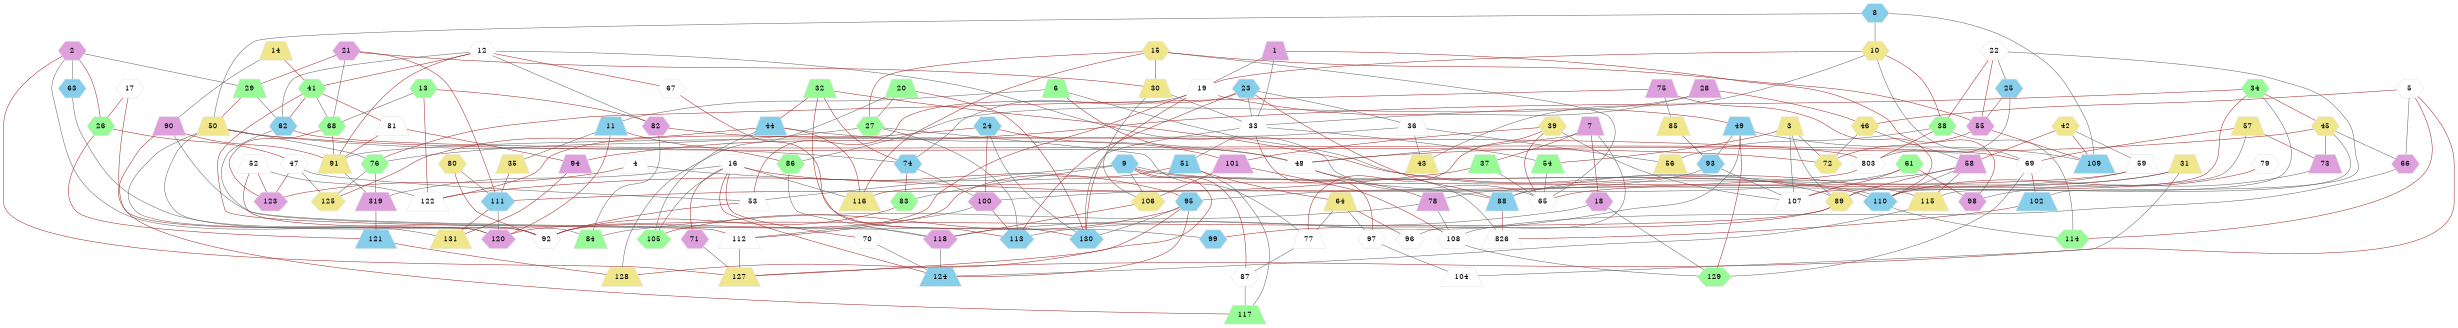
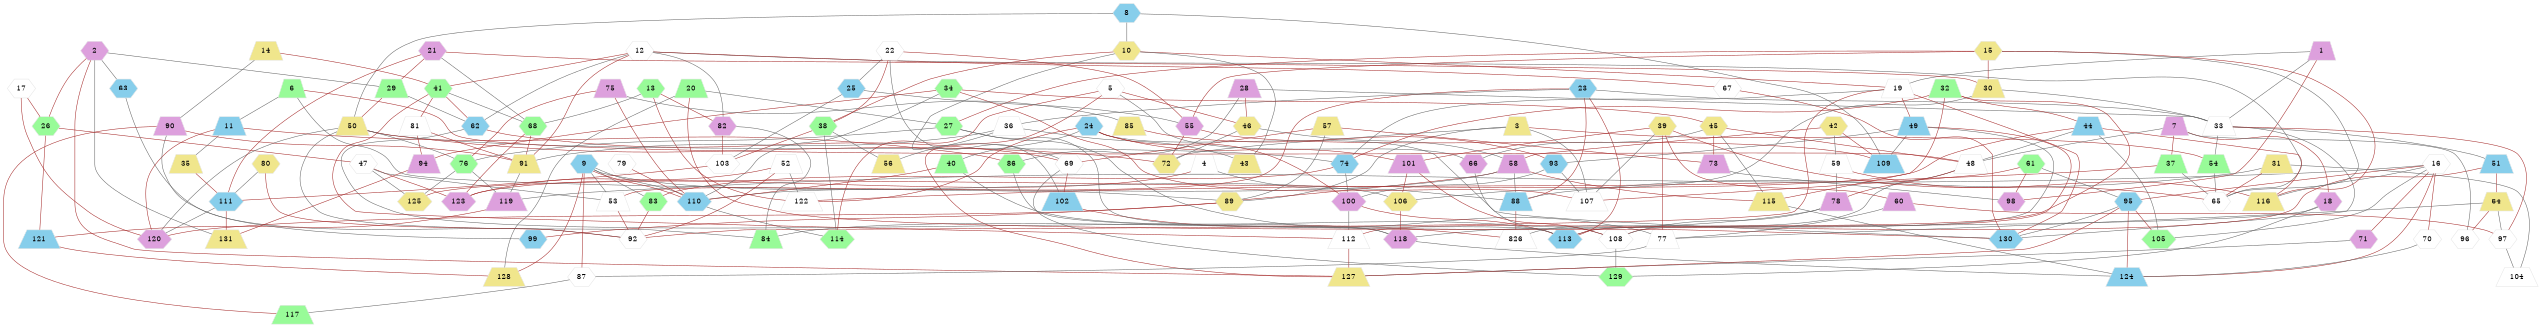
none -> (951, 164)
(1869, 164) -> (723, 164)
(376, 202) -> (506, 202)
none -> (1899, 202)
(1736, 203) -> (2071, 167)
(1267, 237) -> none
